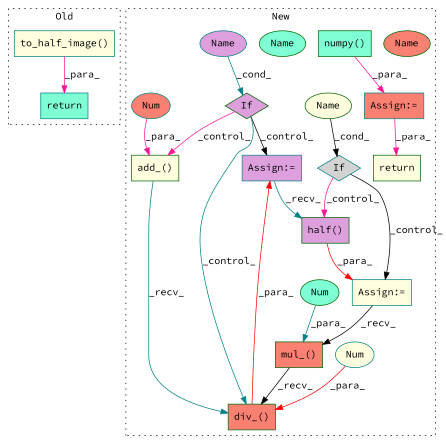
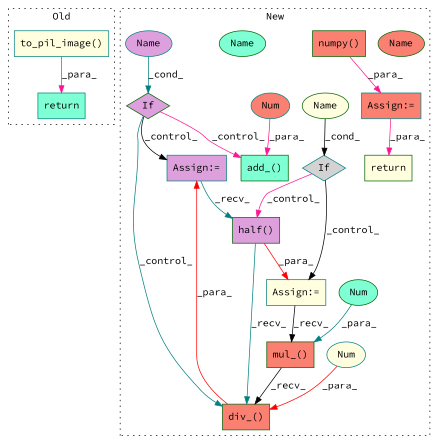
(64, 44) -> (62, 44)
(345, 44) -> (339, 44)
(155, 168) -> (265, 168)
(149, 317) -> (251, 320)
